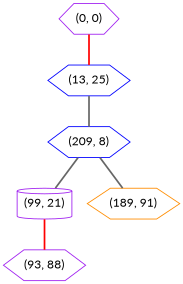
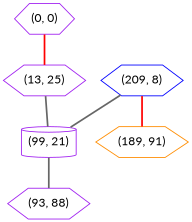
(89, 80) -> (45, 80)
(89, 111) -> (47, 111)
(111, 173) -> (142, 111)
(45, 235) -> (49, 173)
